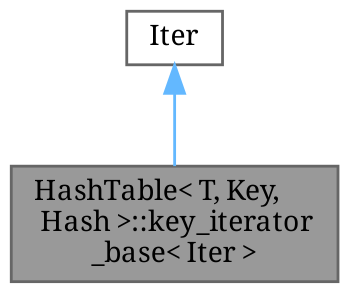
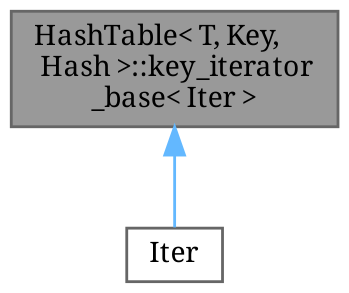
(175, 130) -> (175, 192)
